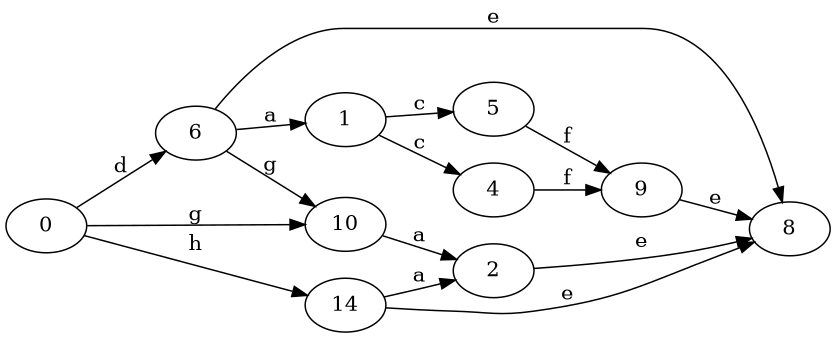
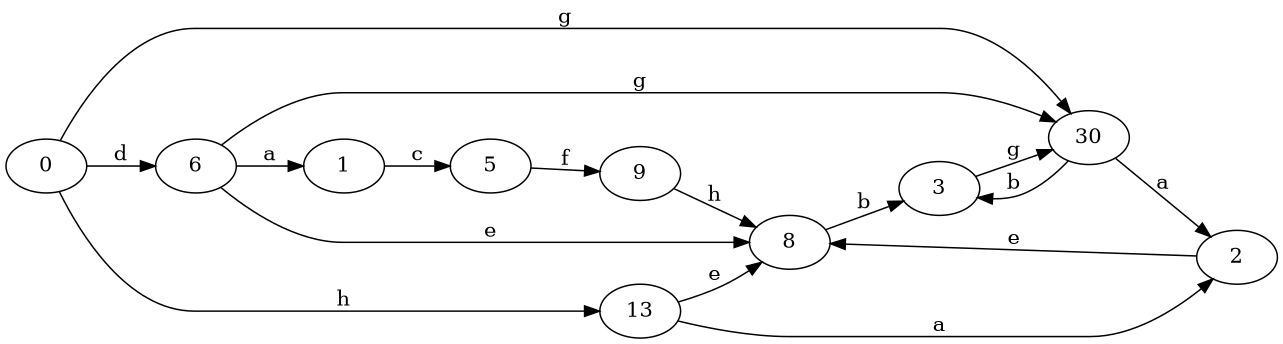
none -> (939, 188)
(494, 190) -> none
(716, 198) -> (715, 195)
(346, 224) -> (1089, 138)
(346, 305) -> (640, 311)
